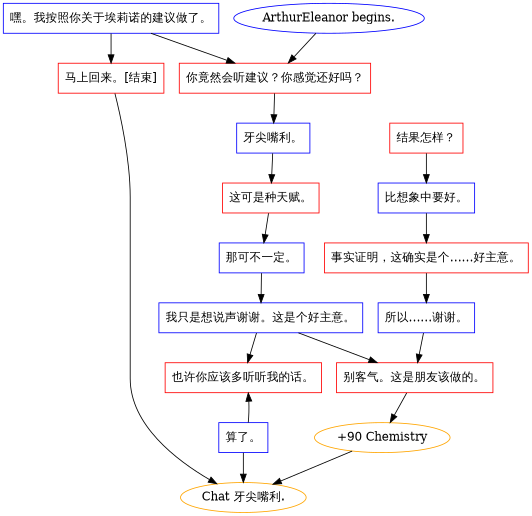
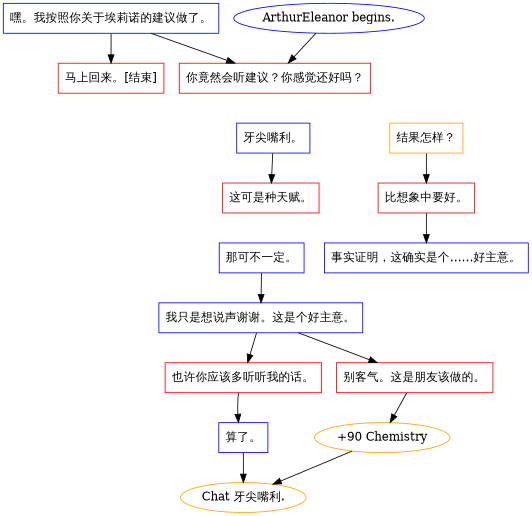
(274, 104) -> none
(426, 138) -> (426, 138)
(426, 198) -> (426, 198)
(267, 224) -> none
(426, 258) -> (426, 258)
(130, 302) -> none
(426, 318) -> none
(249, 412) -> (238, 404)
